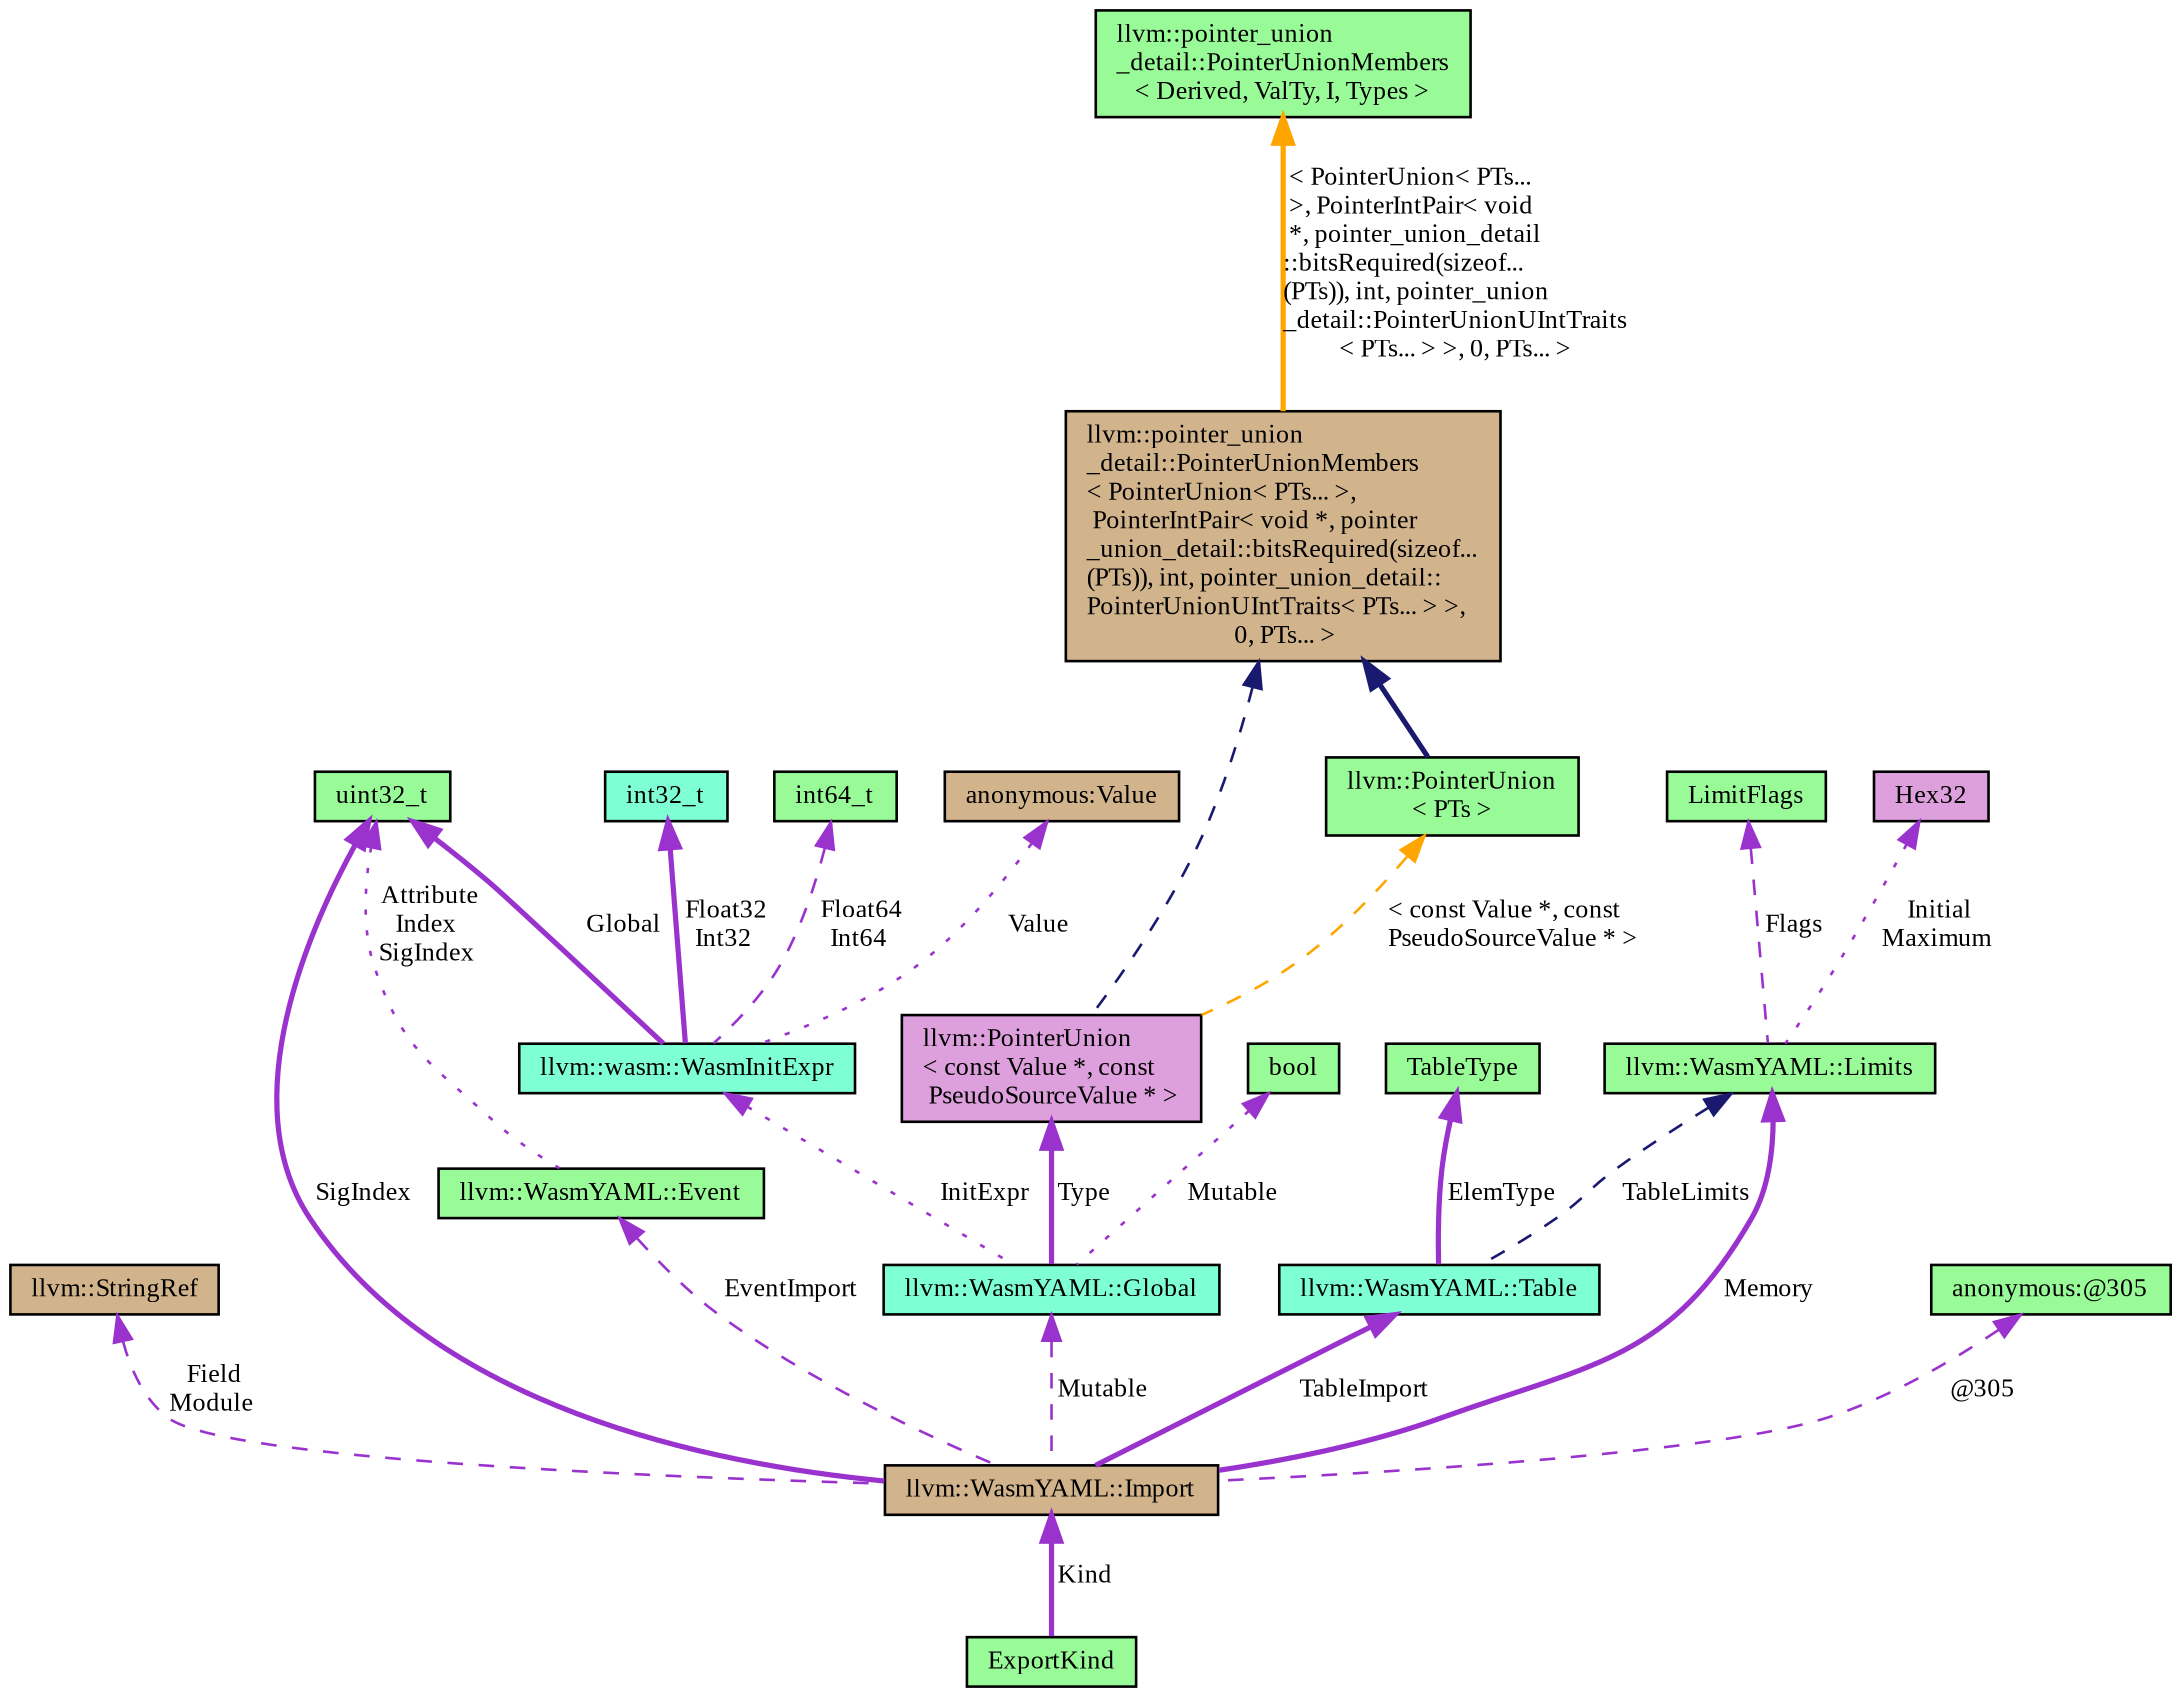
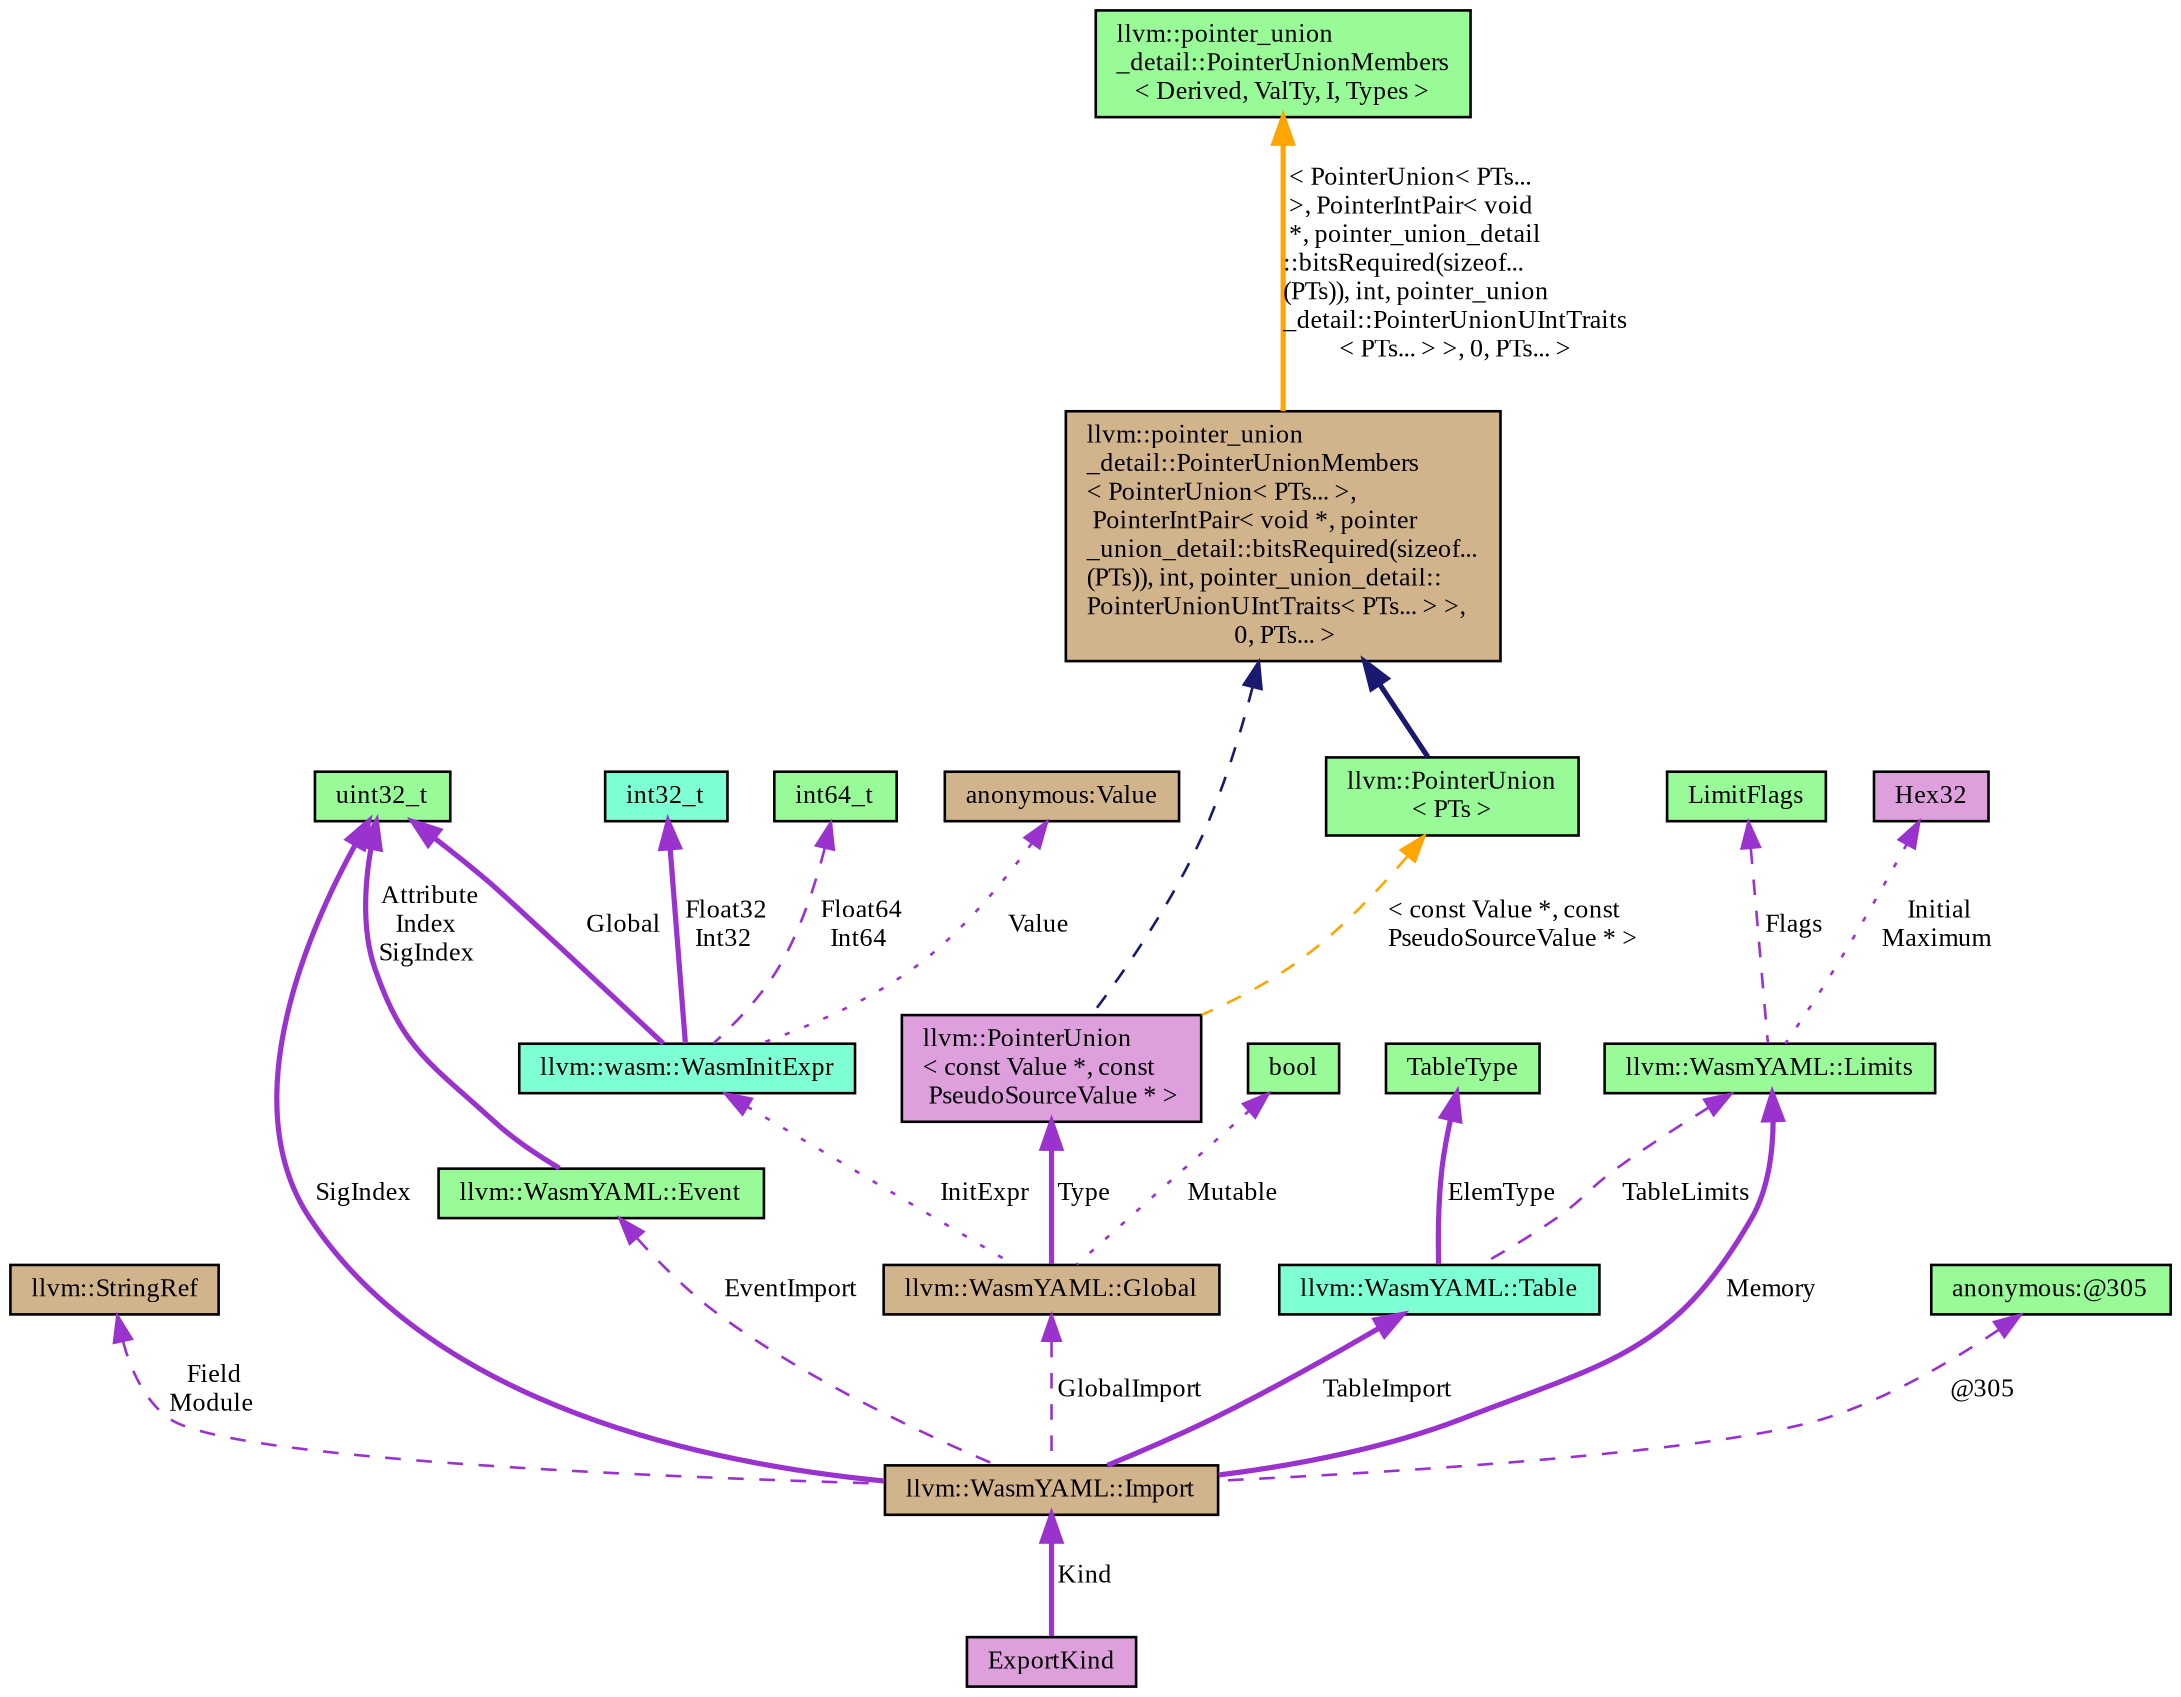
(409, 1038) -> (409, 1038)
(1595, 1186) -> (1595, 1186)
(1052, 1290) -> (1052, 1290)
(1100, 1390) -> (1127, 1390)
(1052, 1662) -> (1052, 1662)
